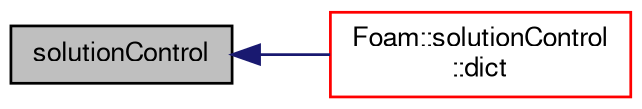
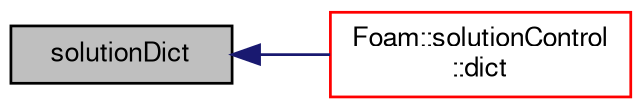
(122, 55) -> (122, 55)
